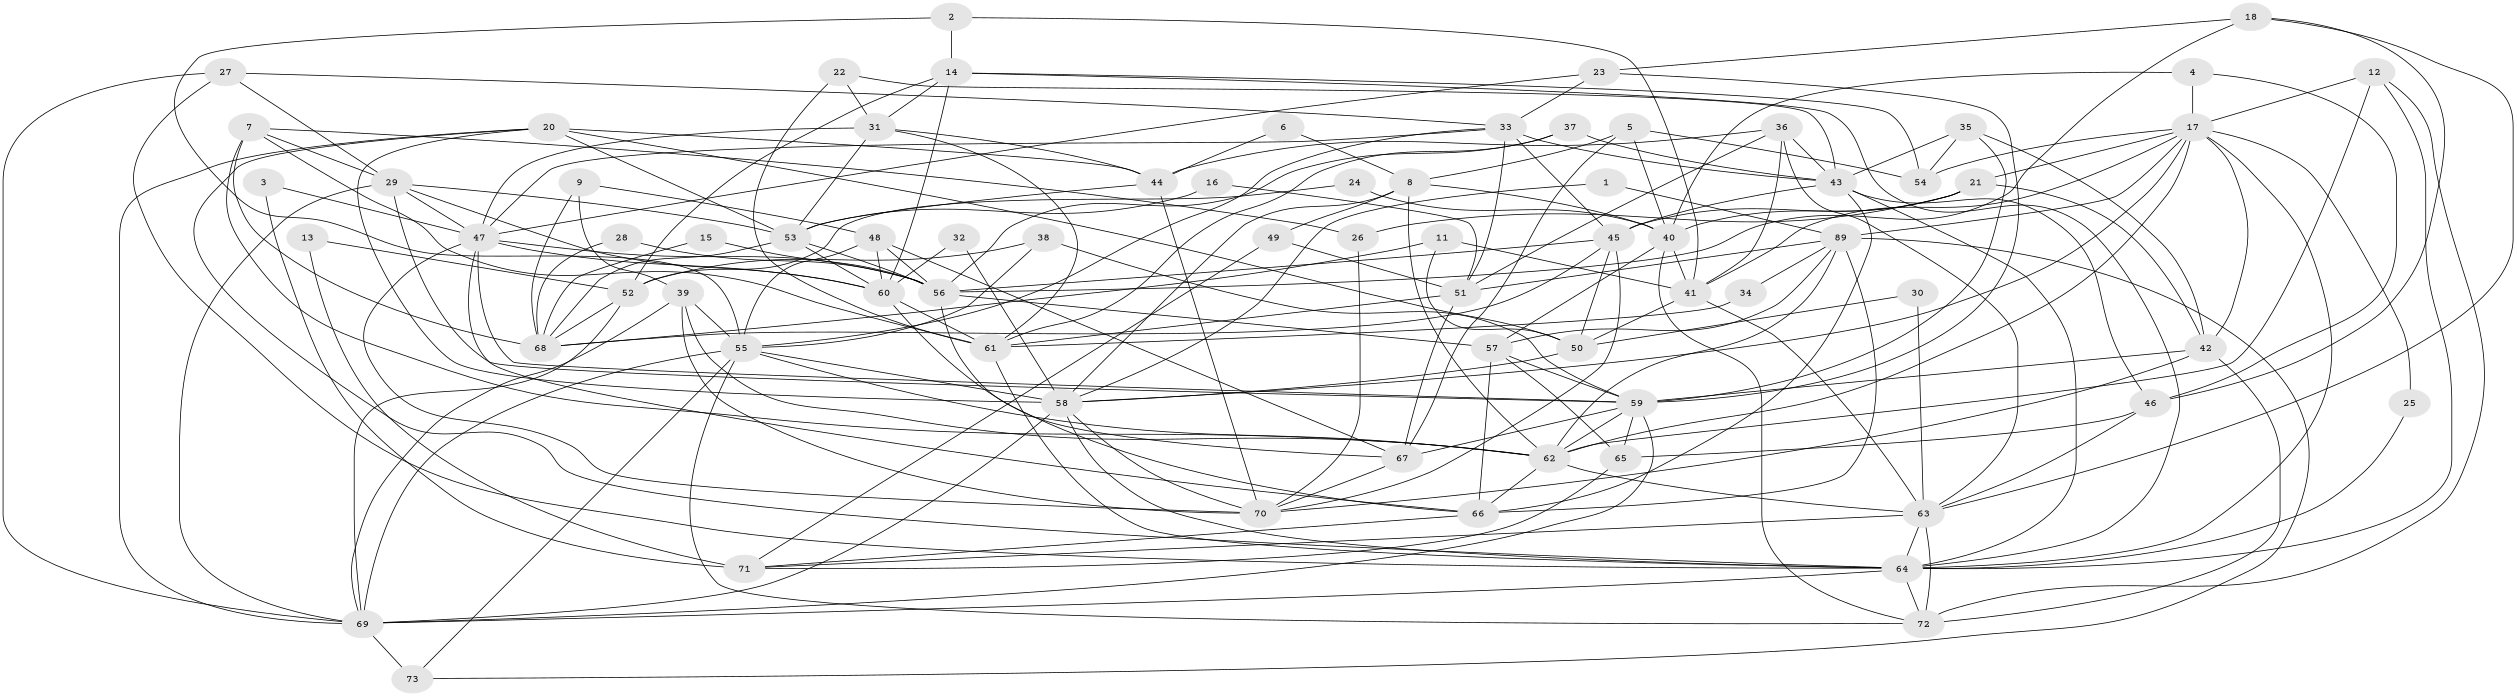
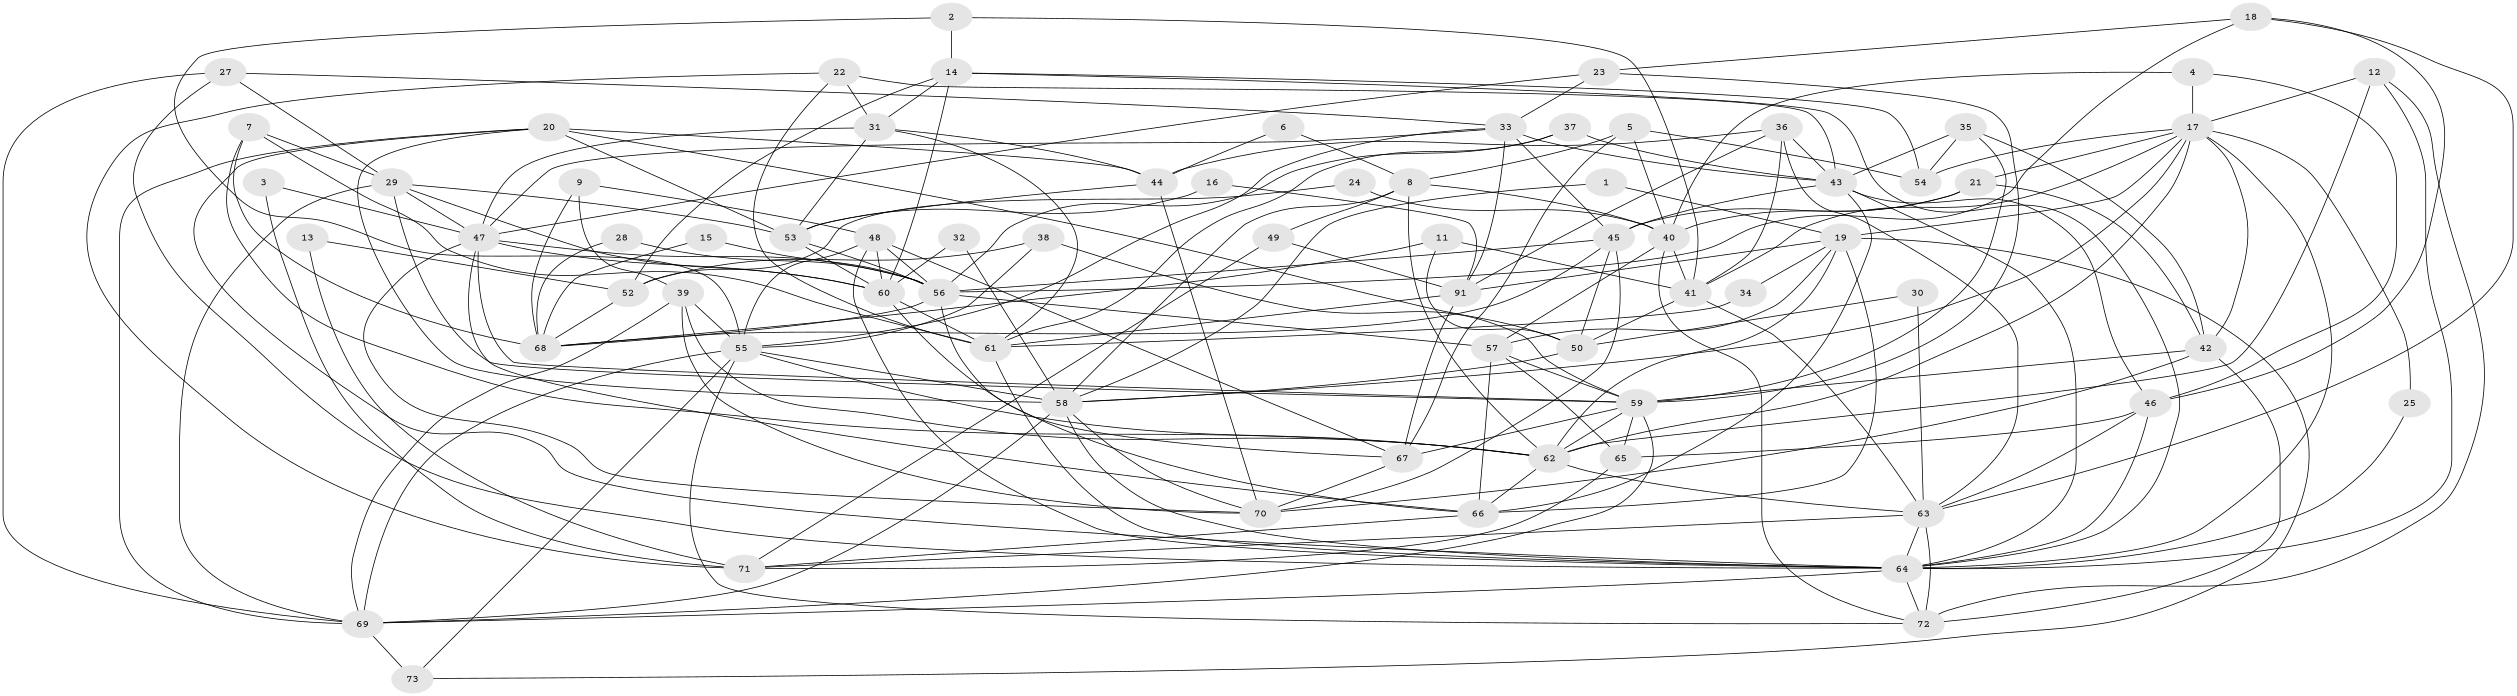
none -> (90, 217)
(1358, 238) -> none
(1841, 238) -> (1841, 238)
(600, 279) -> (743, 331)
(1460, 293) -> (1460, 293)
(407, 396) -> none
none -> (1085, 523)
none -> (2068, 537)
